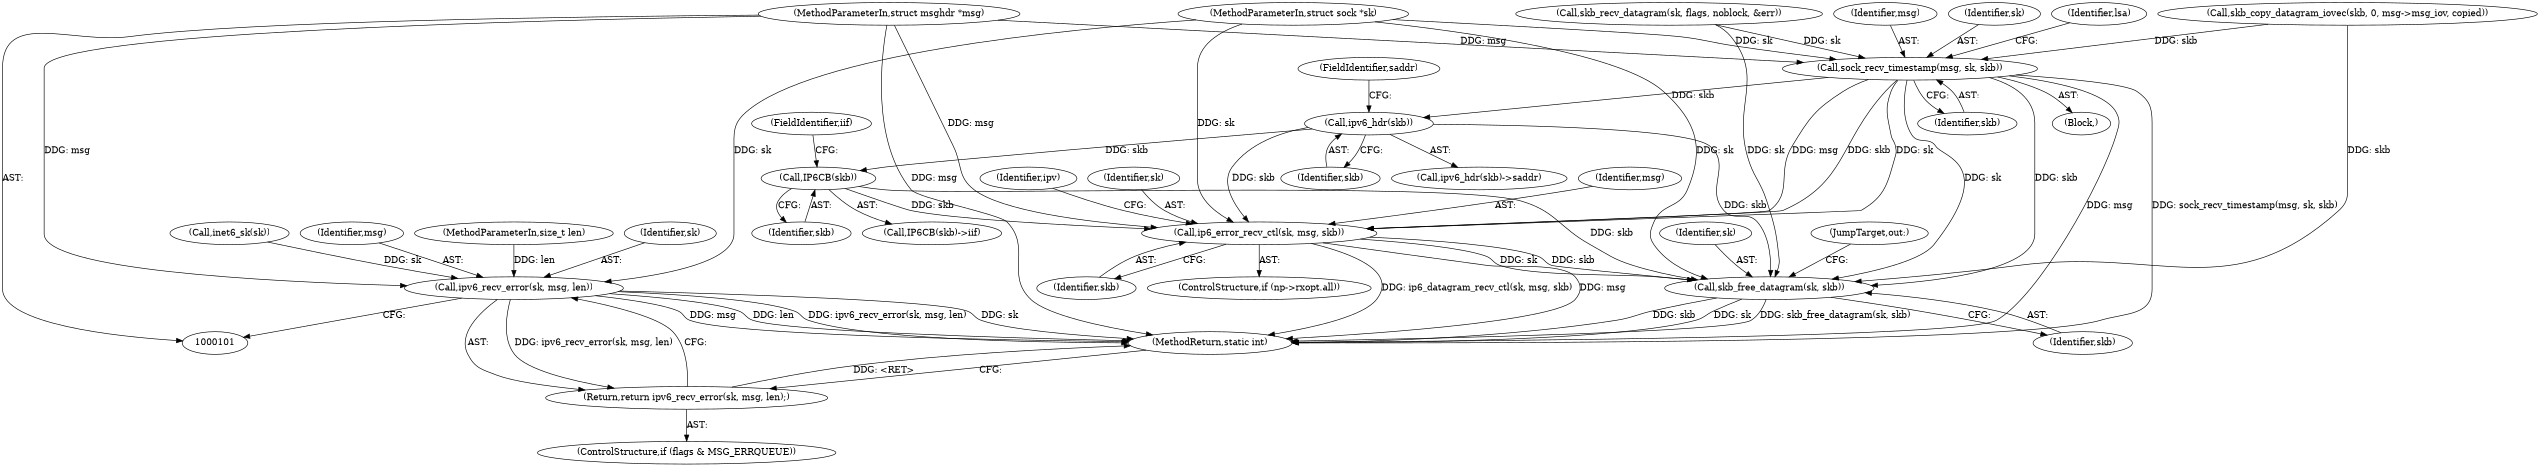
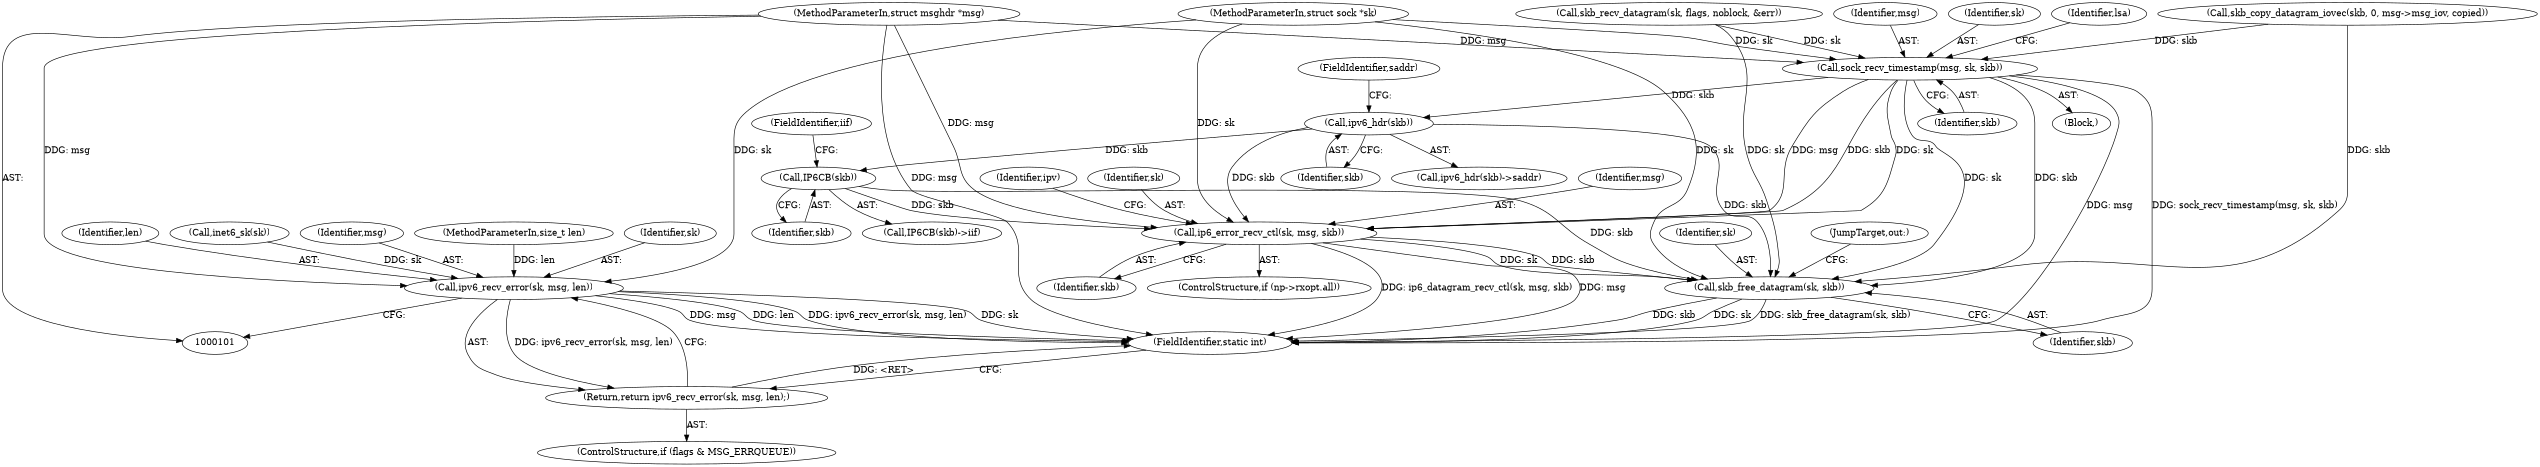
none -> (110, 233)
(1210, 343) -> (1210, 343)
